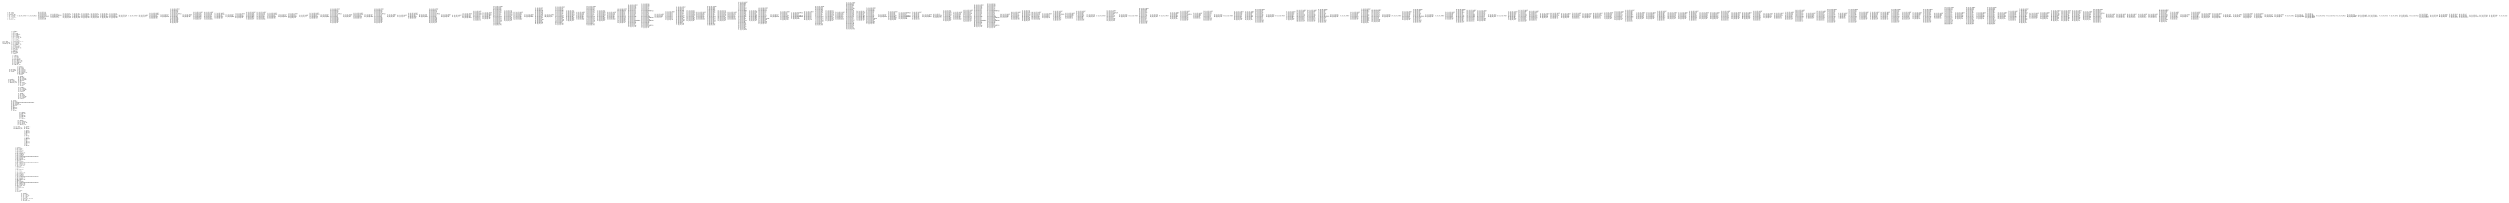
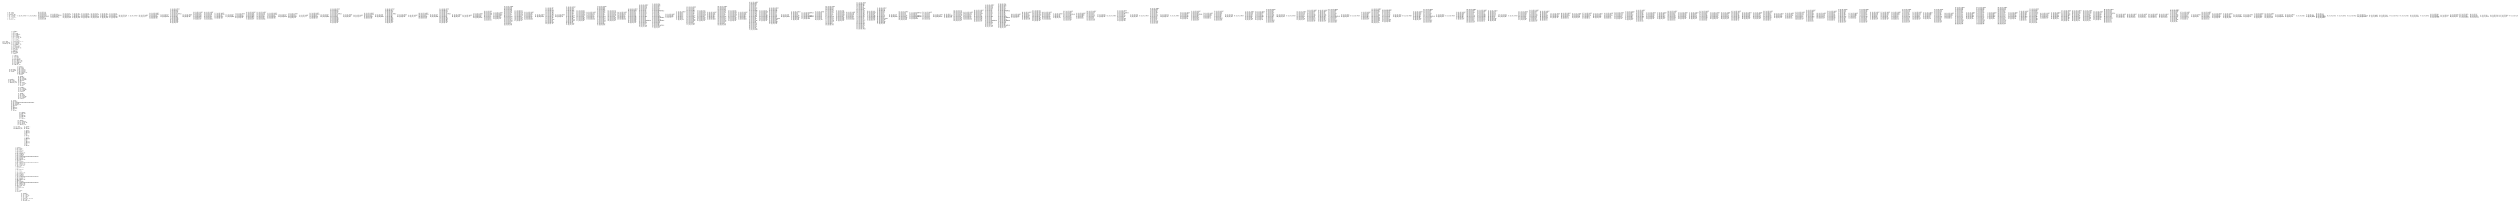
none -> (358, 16)
